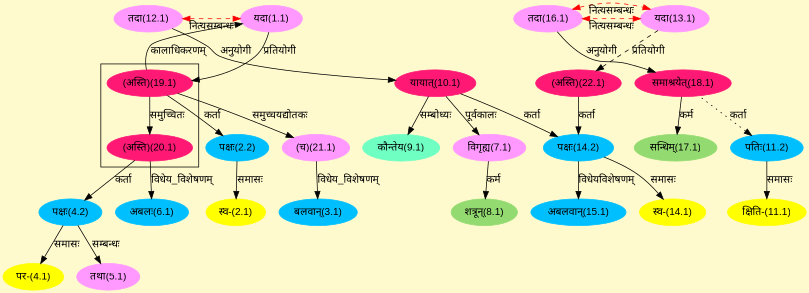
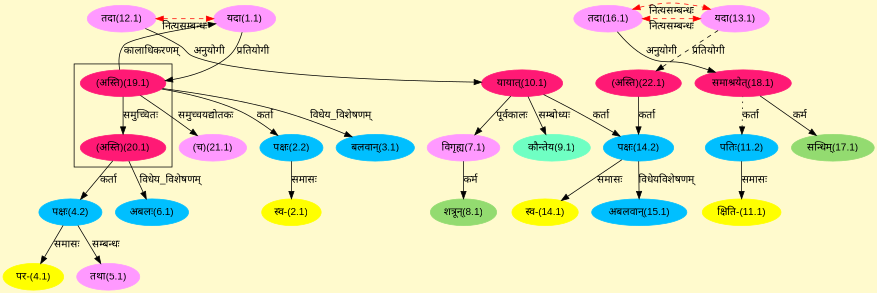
(317, 176) -> (256, 105)
